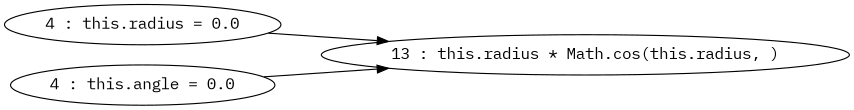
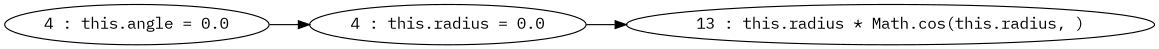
(320, 73) -> (284, 25)
